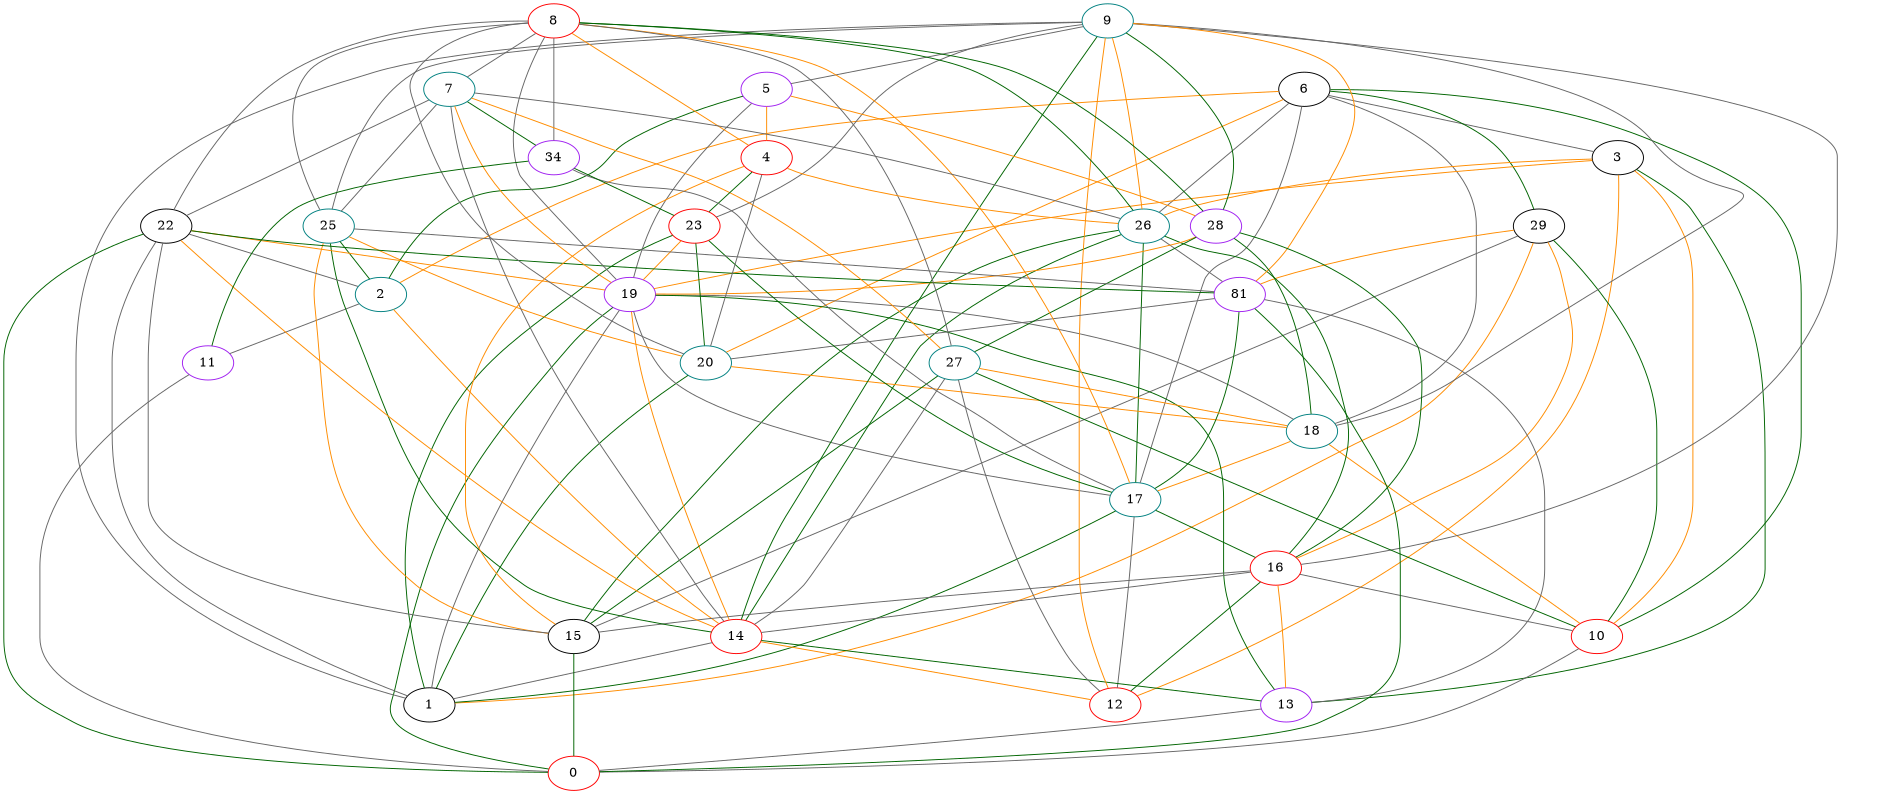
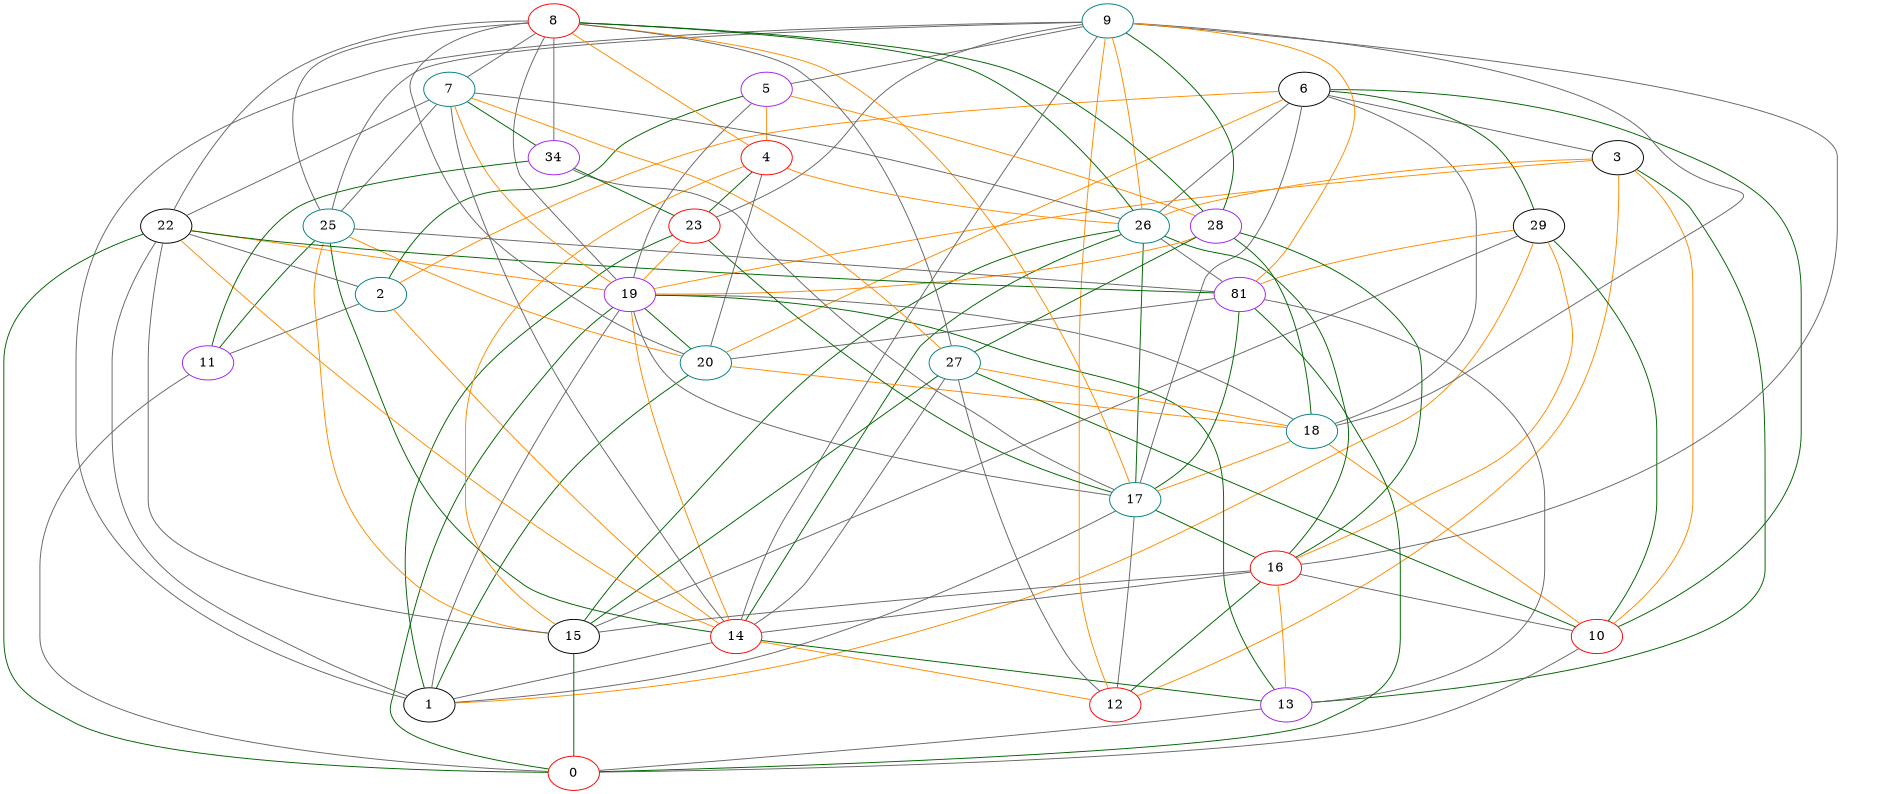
(355, 260) -> (266, 293)
(699, 287) -> (668, 329)
(878, 364) -> (878, 364)
(813, 641) -> (813, 641)
